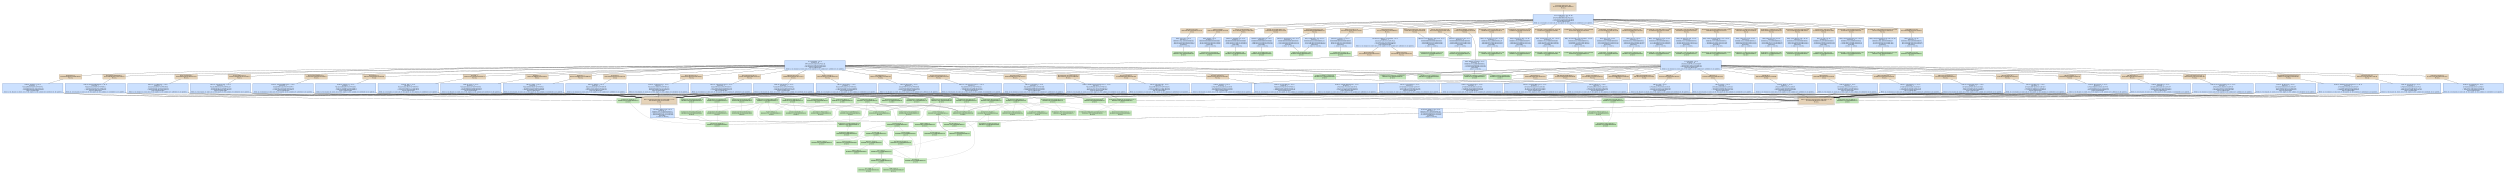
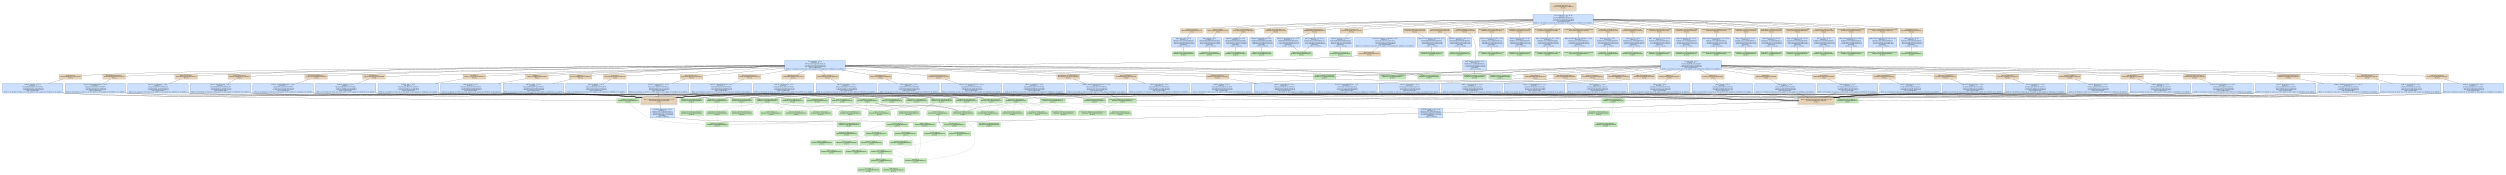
(1387, 31) -> none
(1402, 54) -> none
(1015, 77) -> none
none -> (831, 152)
